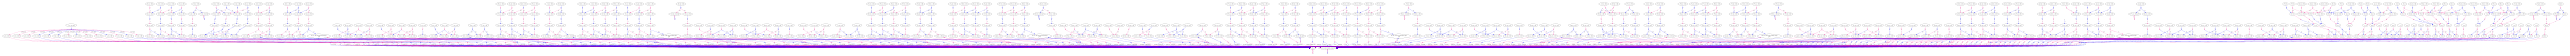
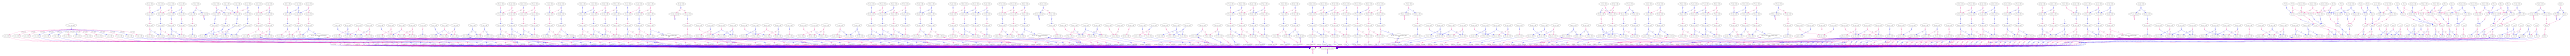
(1811, 36) -> none
(1833, 36) -> none
